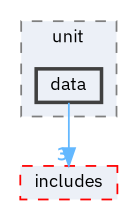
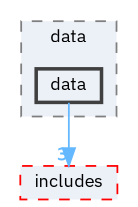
(69, 38) -> (69, 38)
